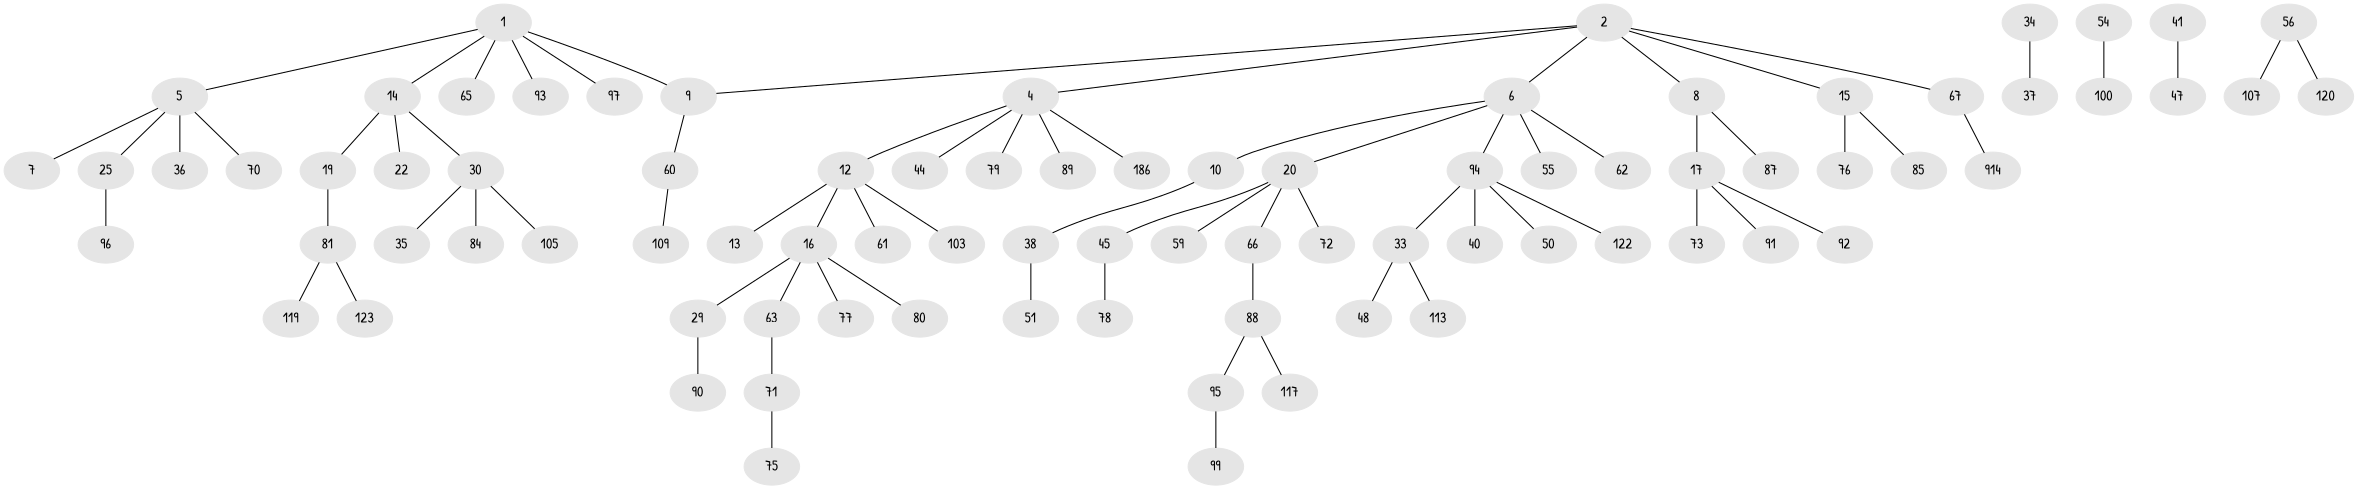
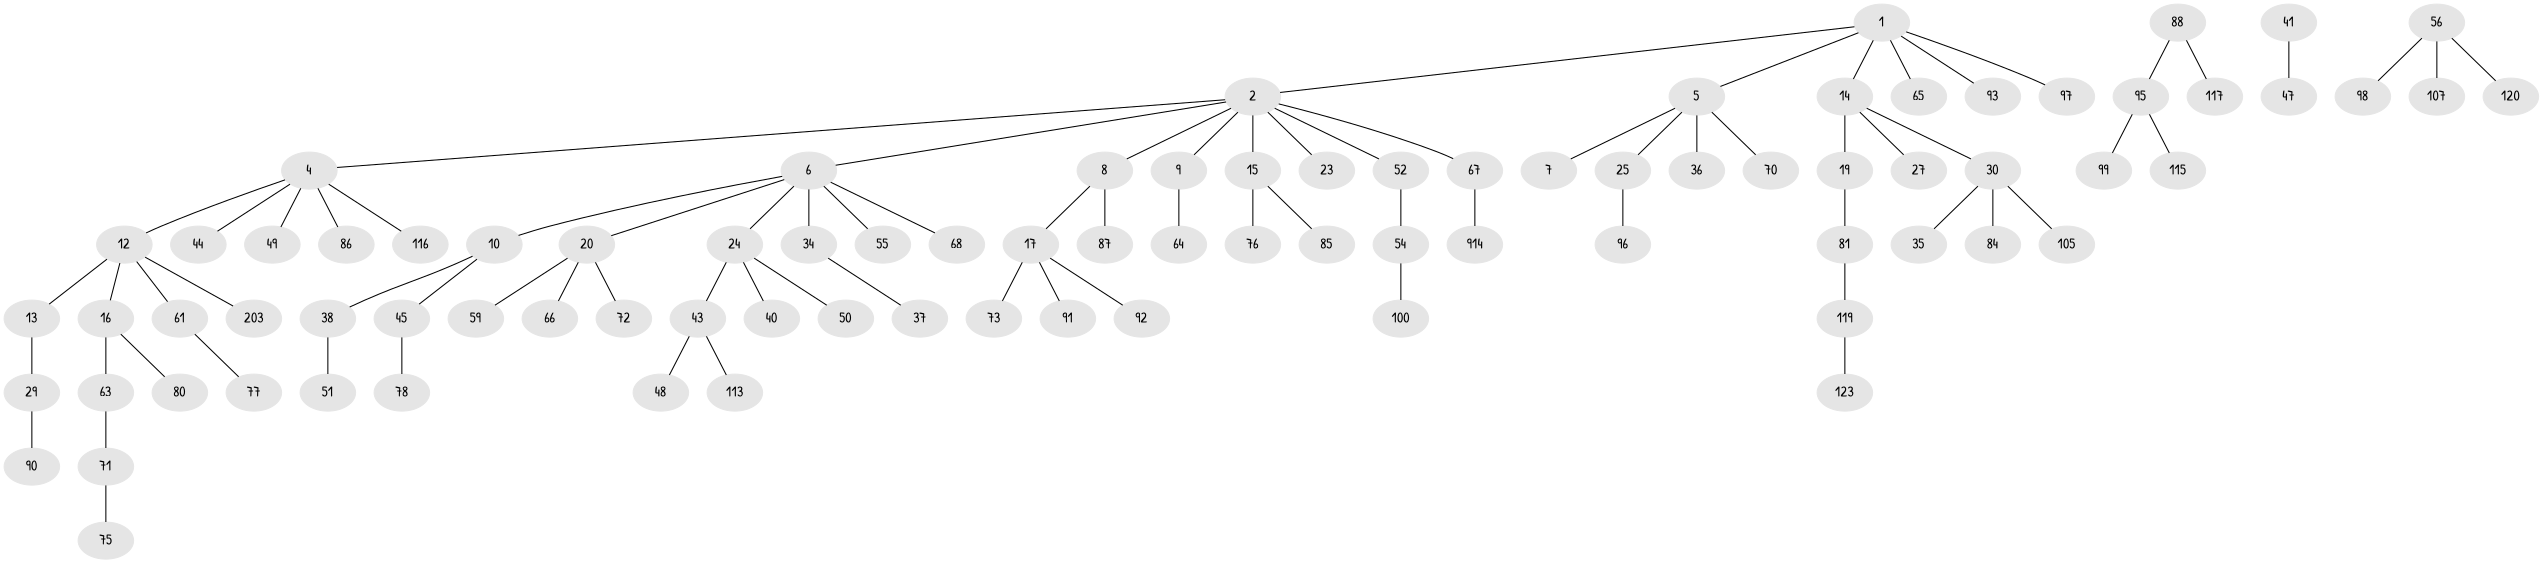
(598, 57) -> (1567, 60)
none -> (2363, 97)
(402, 171) -> (1919, 171)
(670, 171) -> (1179, 245)
(994, 171) -> (272, 245)
(1068, 171) -> (346, 245)
(1142, 171) -> (420, 245)
none -> (1327, 171)
none -> (1401, 171)
(1475, 171) -> (735, 245)
(1623, 171) -> (957, 245)
none -> (2178, 171)
none -> (809, 208)
(1197, 208) -> (448, 282)
(661, 245) -> none
(957, 245) -> (254, 319)
(1401, 245) -> (698, 319)
(1623, 245) -> none
(346, 282) -> (1845, 356)
(753, 282) -> (32, 356)
(827, 282) -> (217, 356)
(1253, 282) -> none
